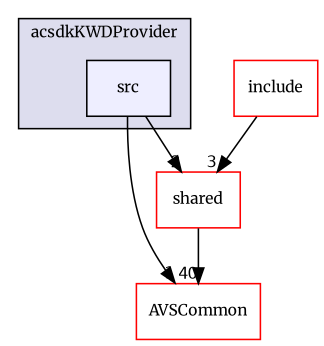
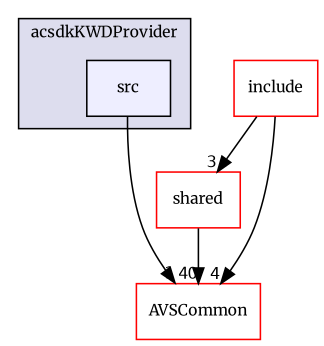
(160, 139) -> none
none -> (264, 197)
